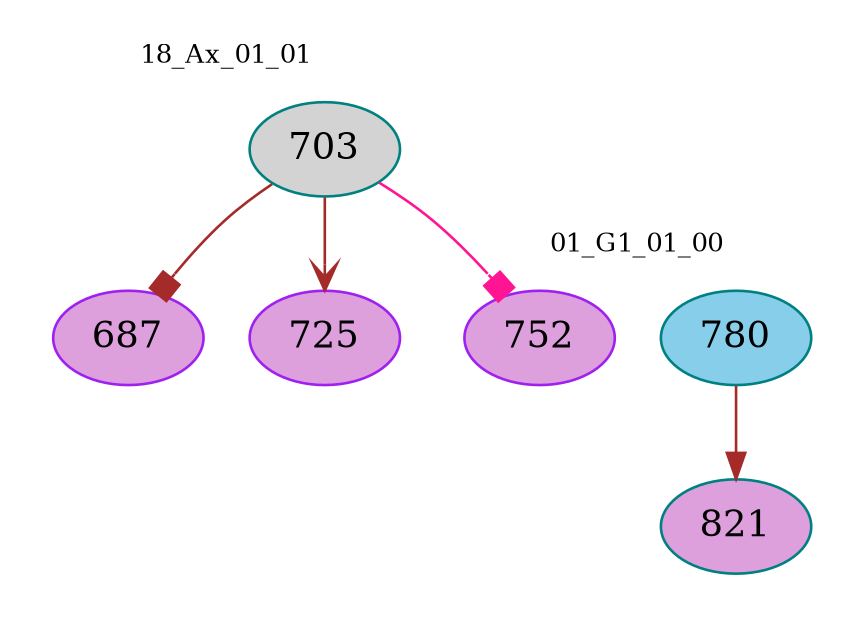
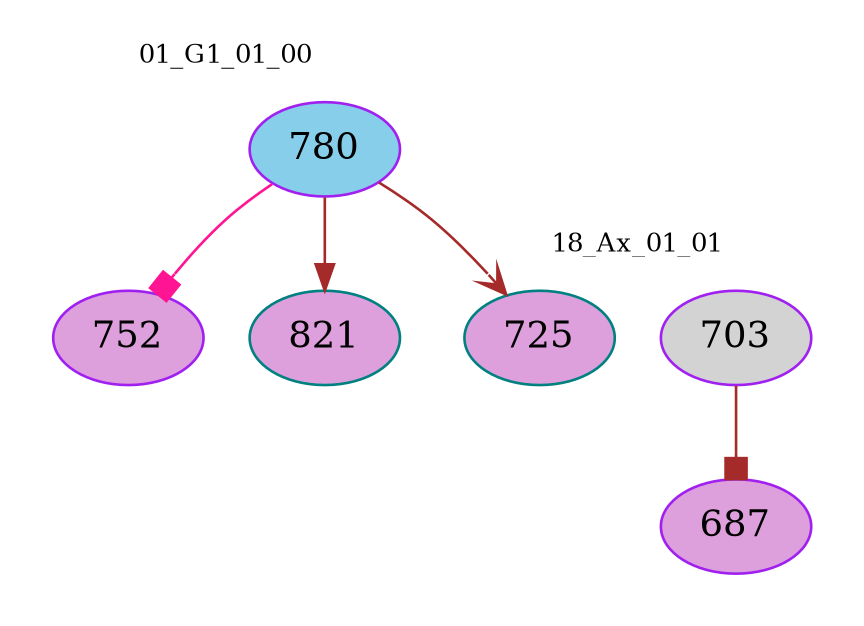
(325, 149) -> (736, 338)
(325, 231) -> (460, 246)
(460, 246) -> (220, 225)
(325, 338) -> (540, 338)
(736, 338) -> (325, 149)
